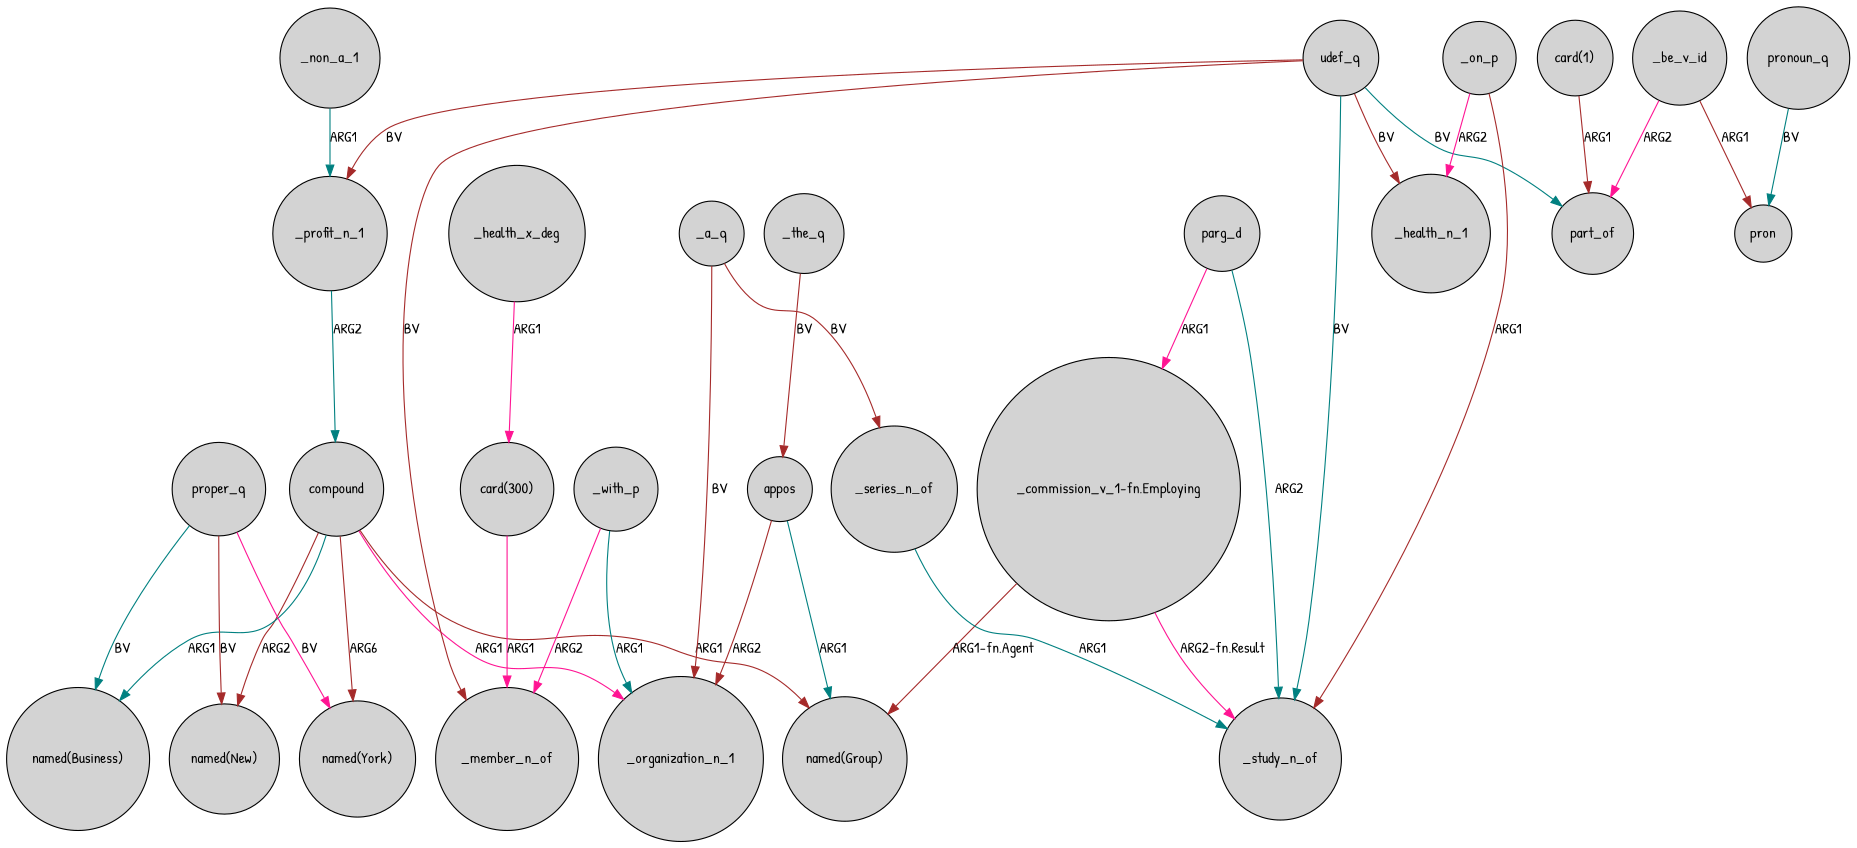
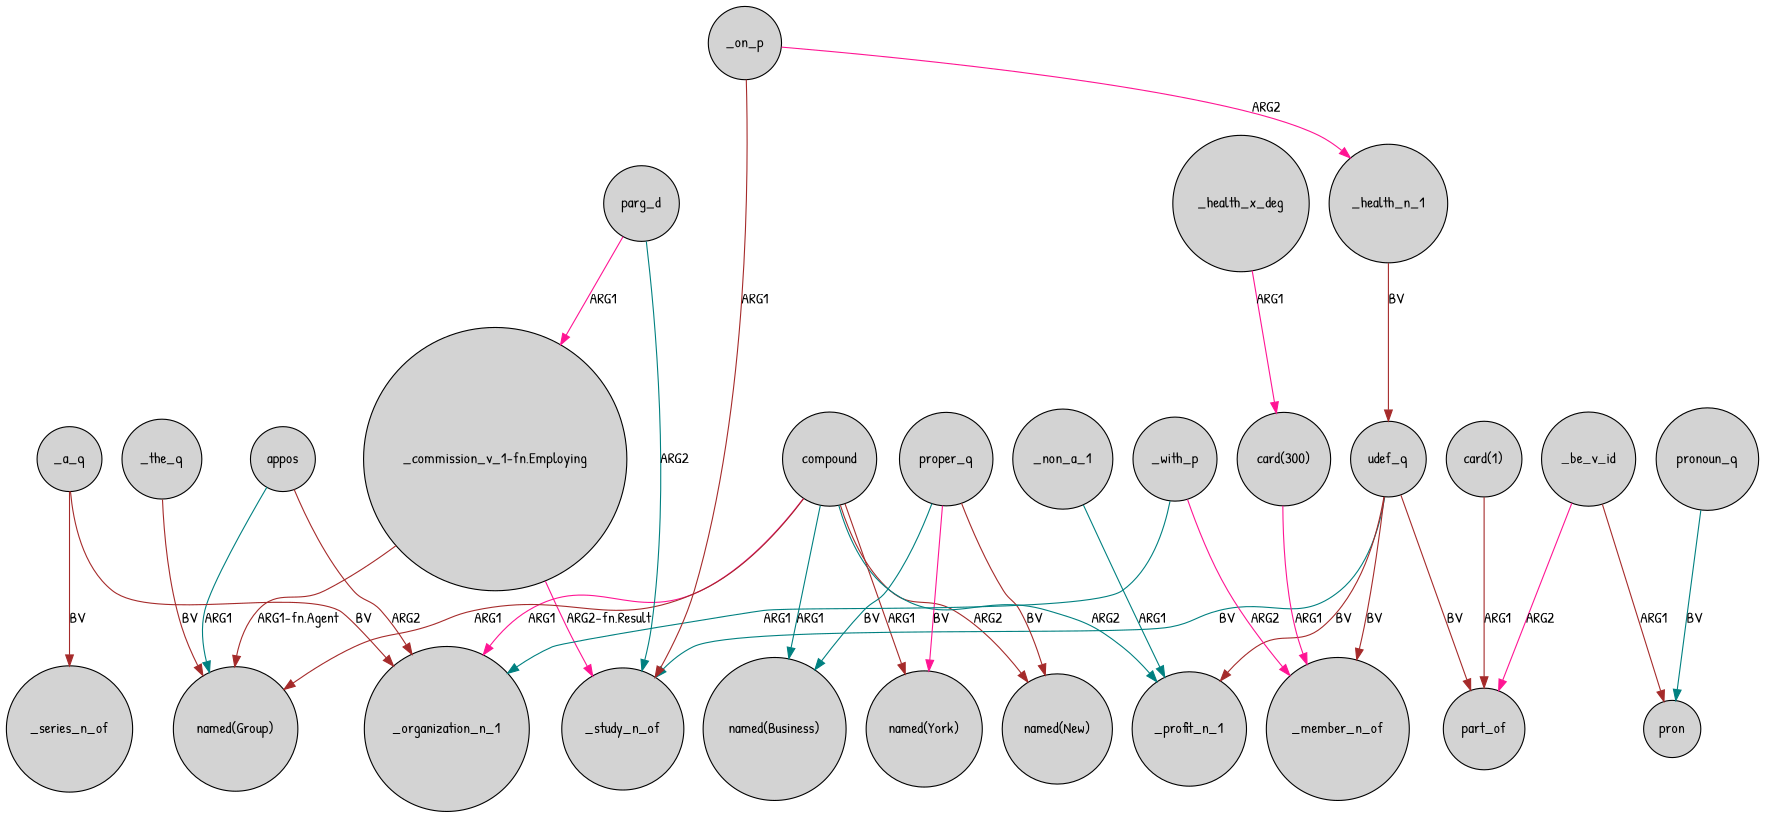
(1373, 135) -> (1388, 336)
(1443, 150) -> (1434, 588)
(792, 360) -> (172, 585)
(333, 361) -> (1054, 612)
(1054, 646) -> none
(364, 649) -> (902, 619)
